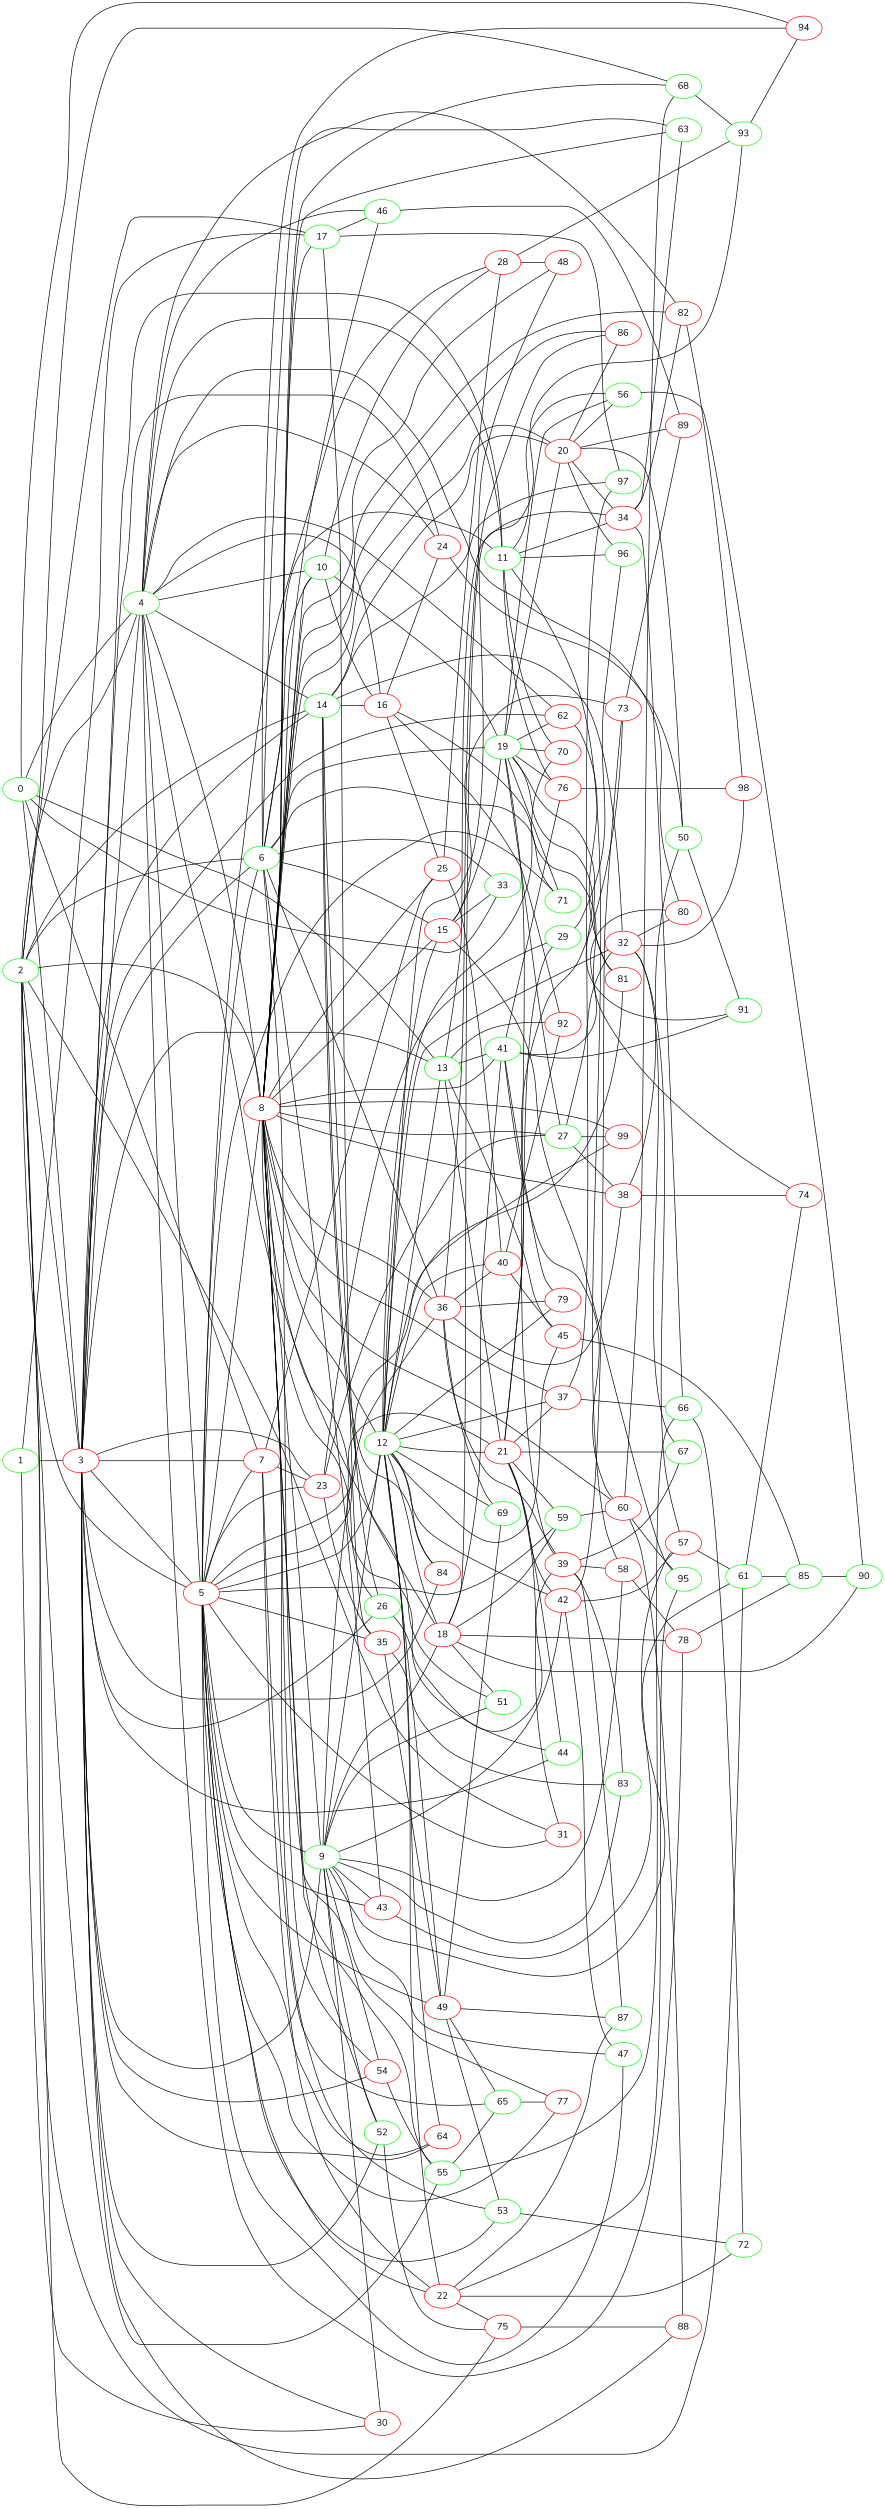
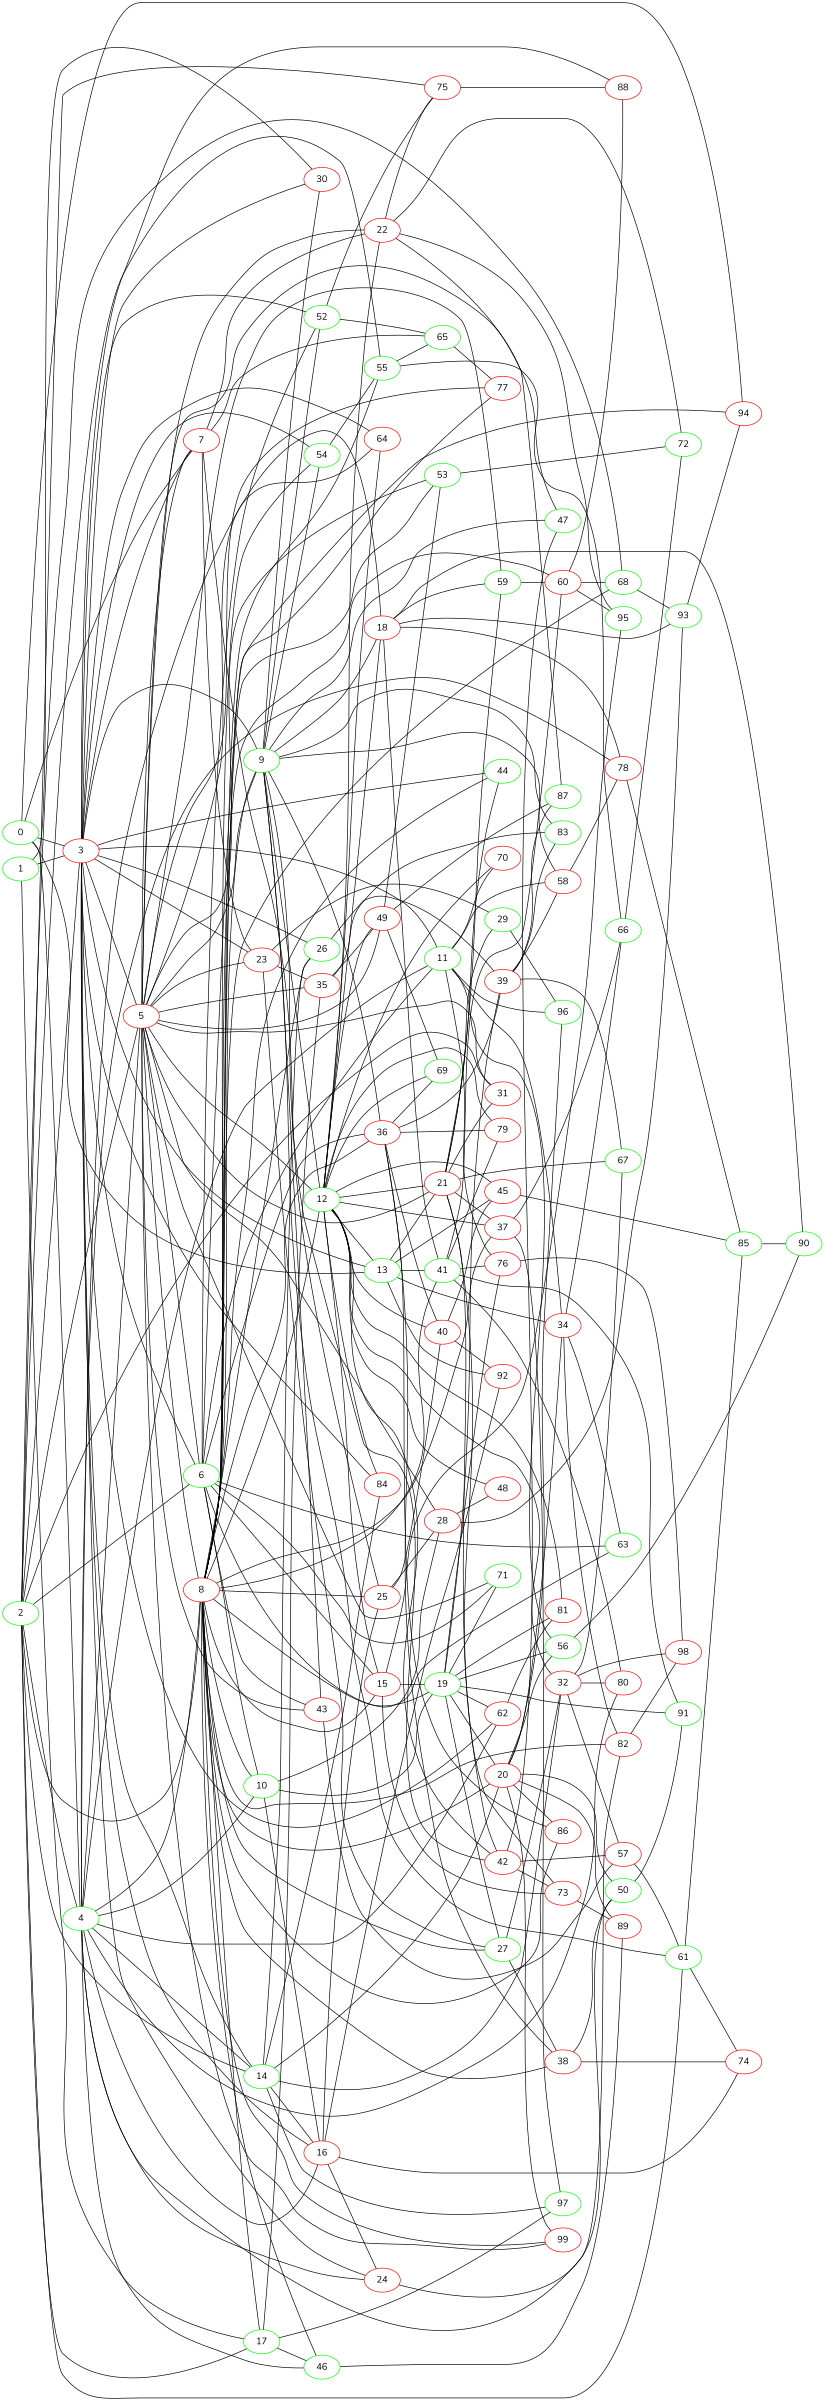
(307, 610) -> none
(531, 750) -> none
(503, 886) -> none
(114, 928) -> (102, 1672)
(593, 1137) -> (525, 2010)
(503, 1702) -> none
(473, 2055) -> (383, 325)
(382, 2071) -> (322, 455)
